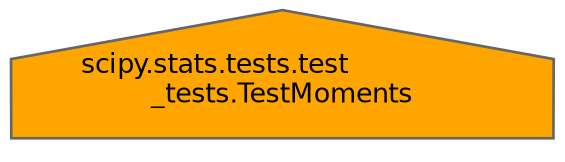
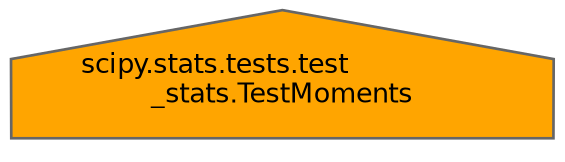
(282, 81) -> (282, 81)
